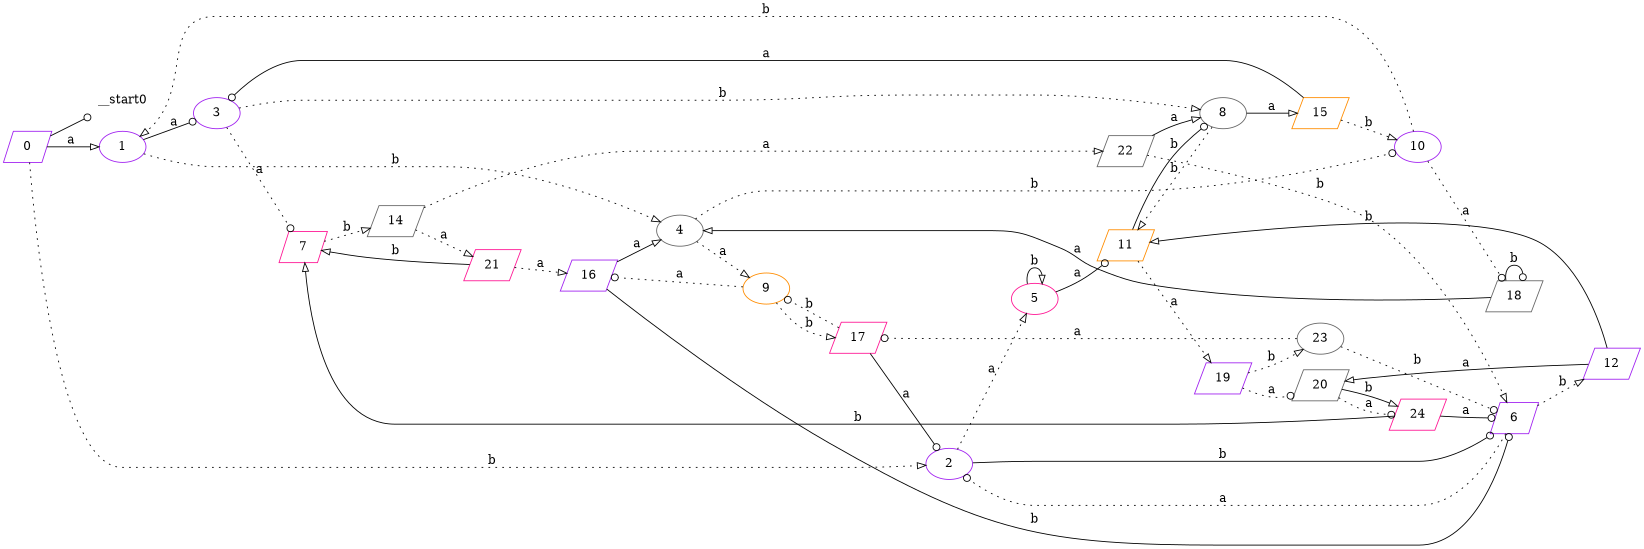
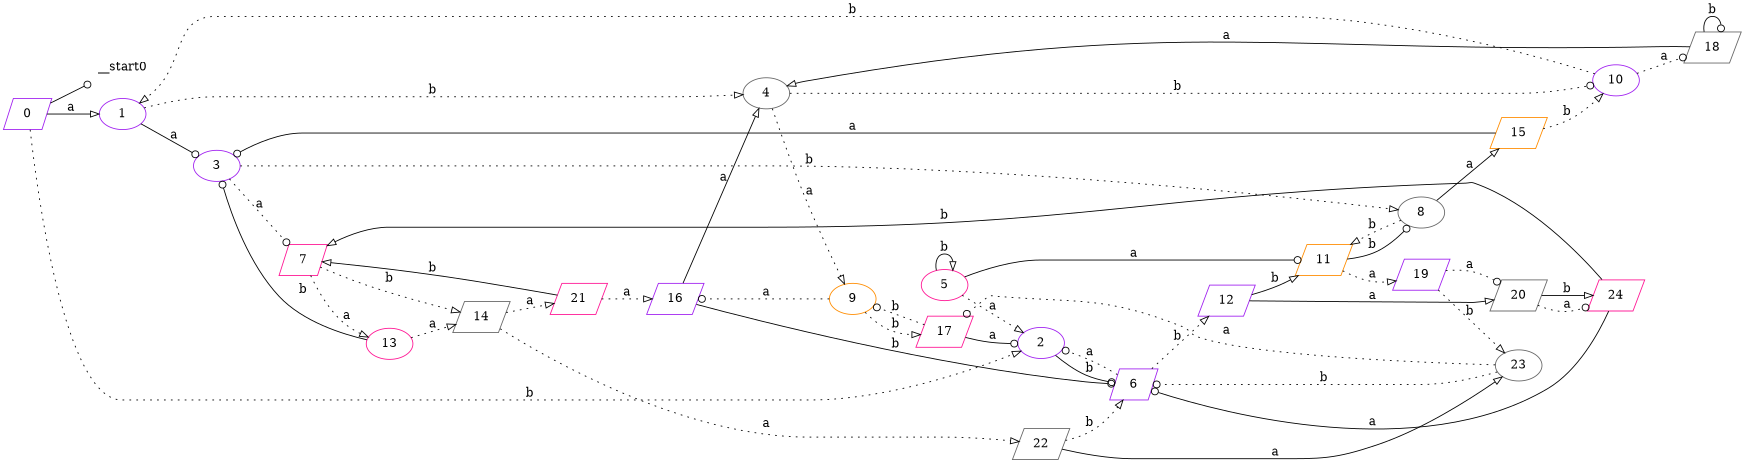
(1172, 126) -> (1287, 459)
none -> (390, 344)
(990, 385) -> (989, 312)
